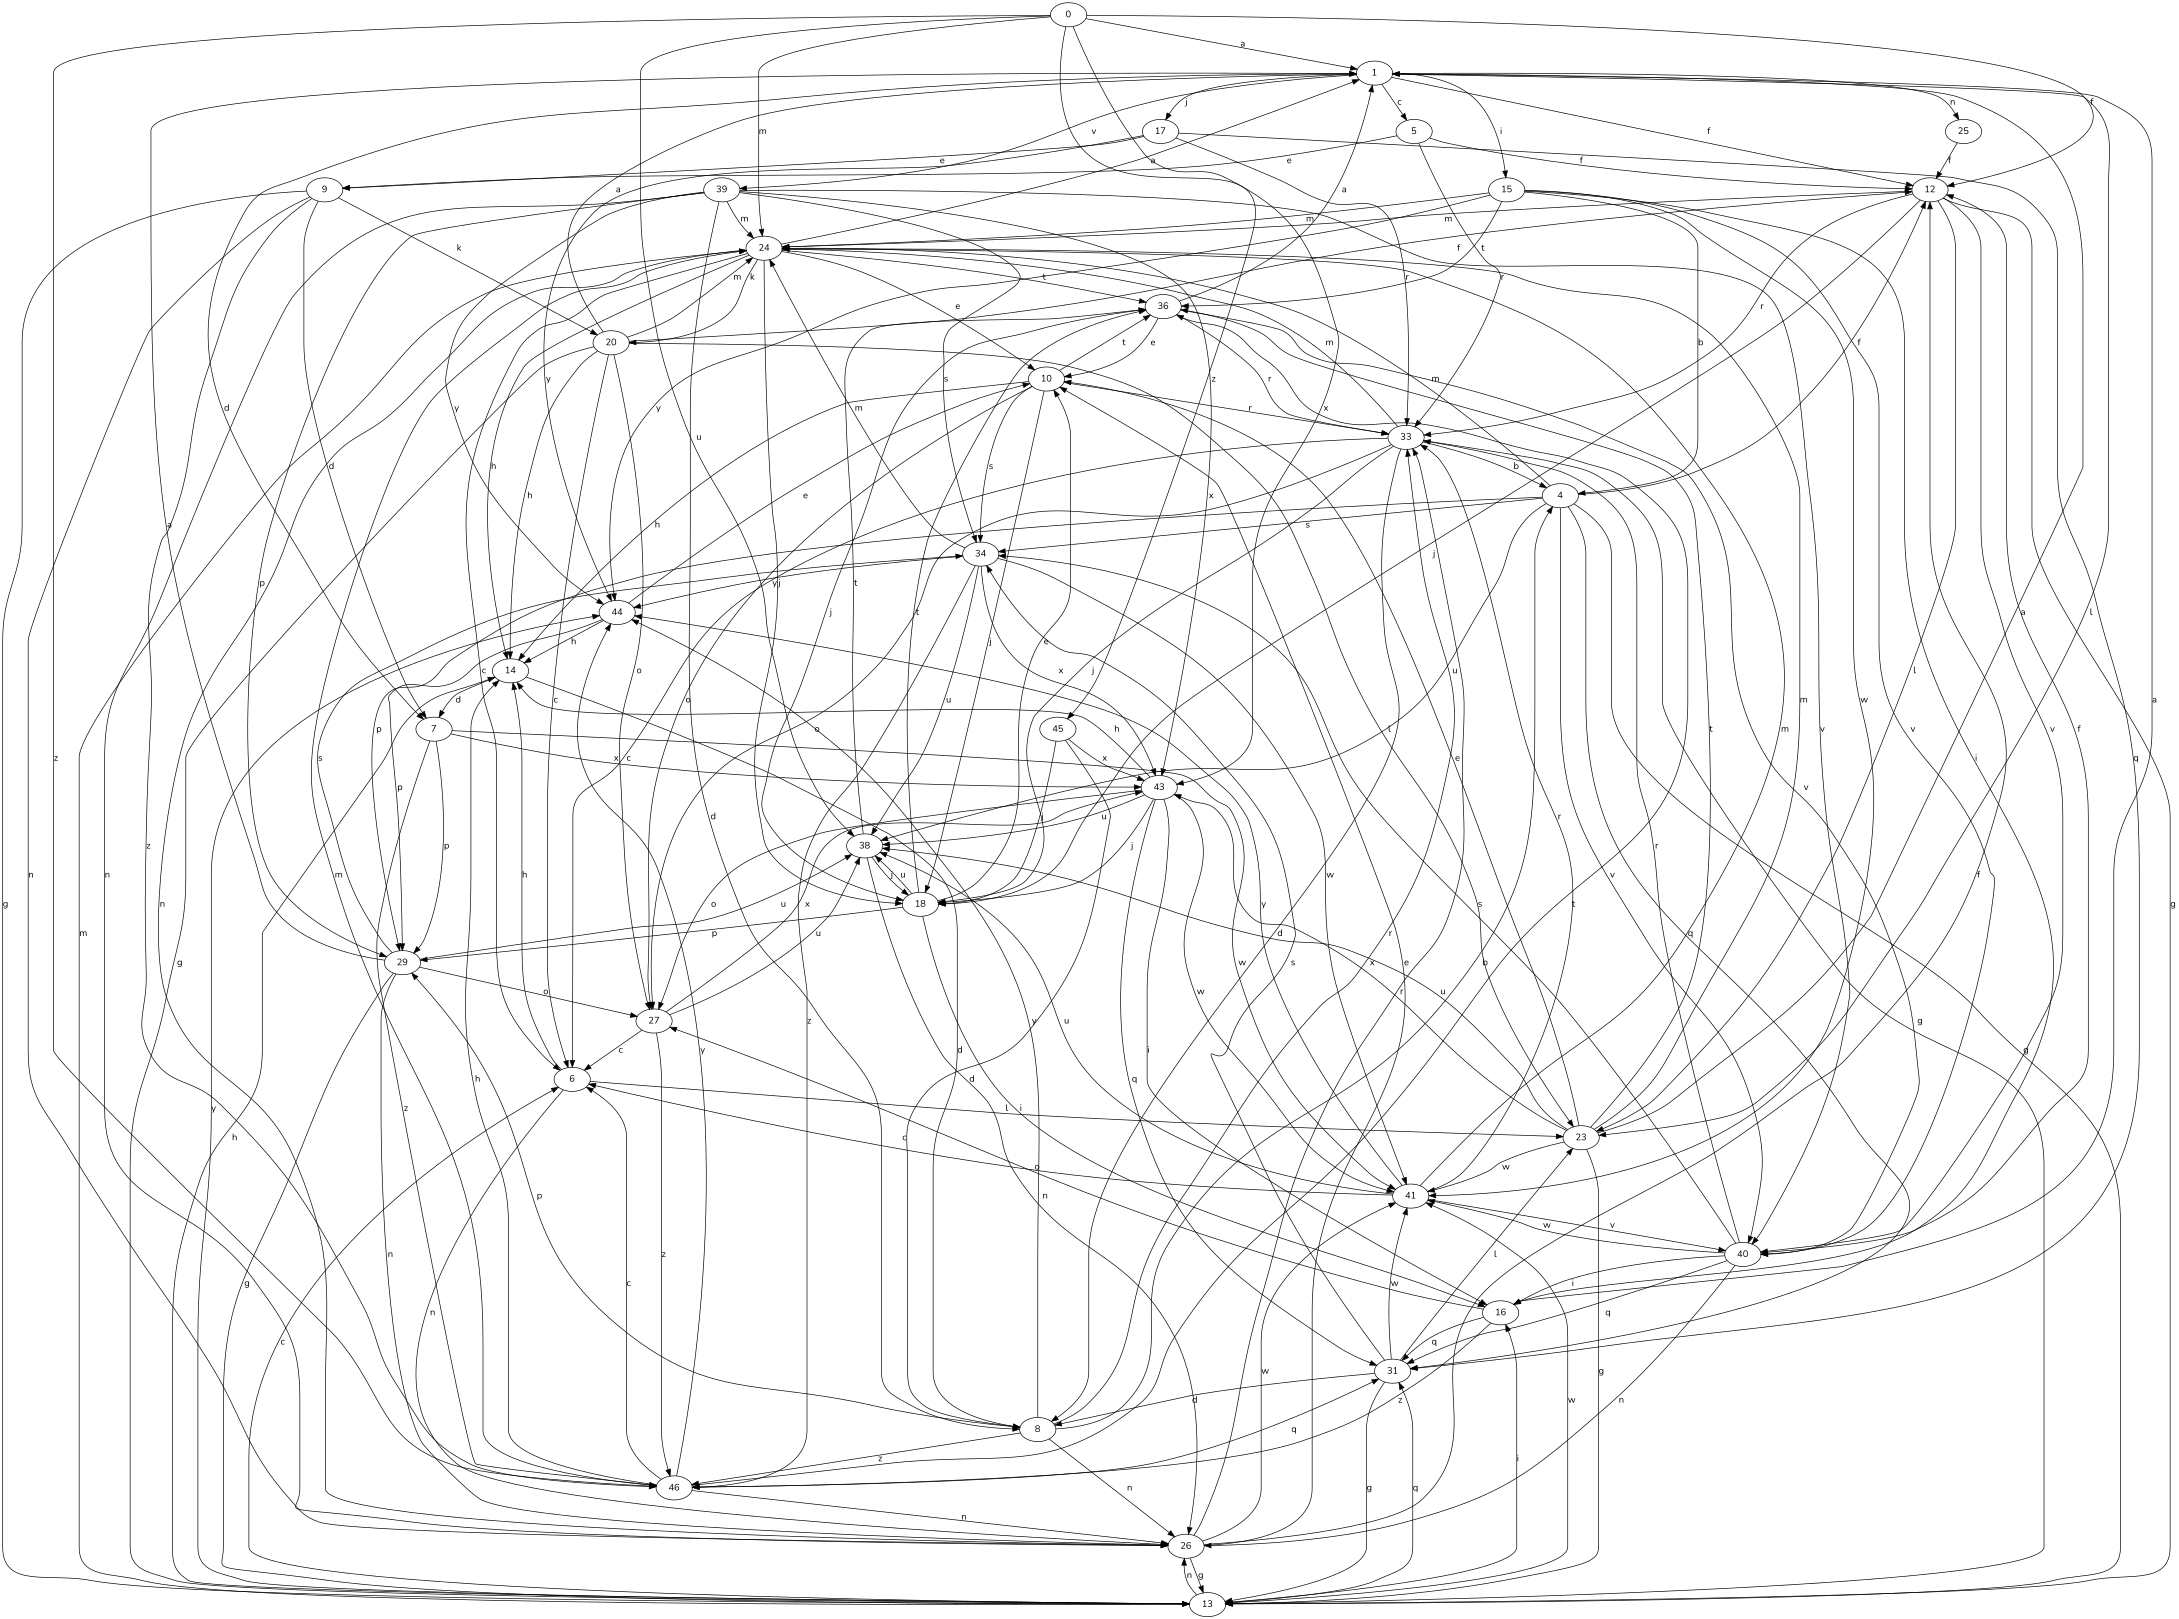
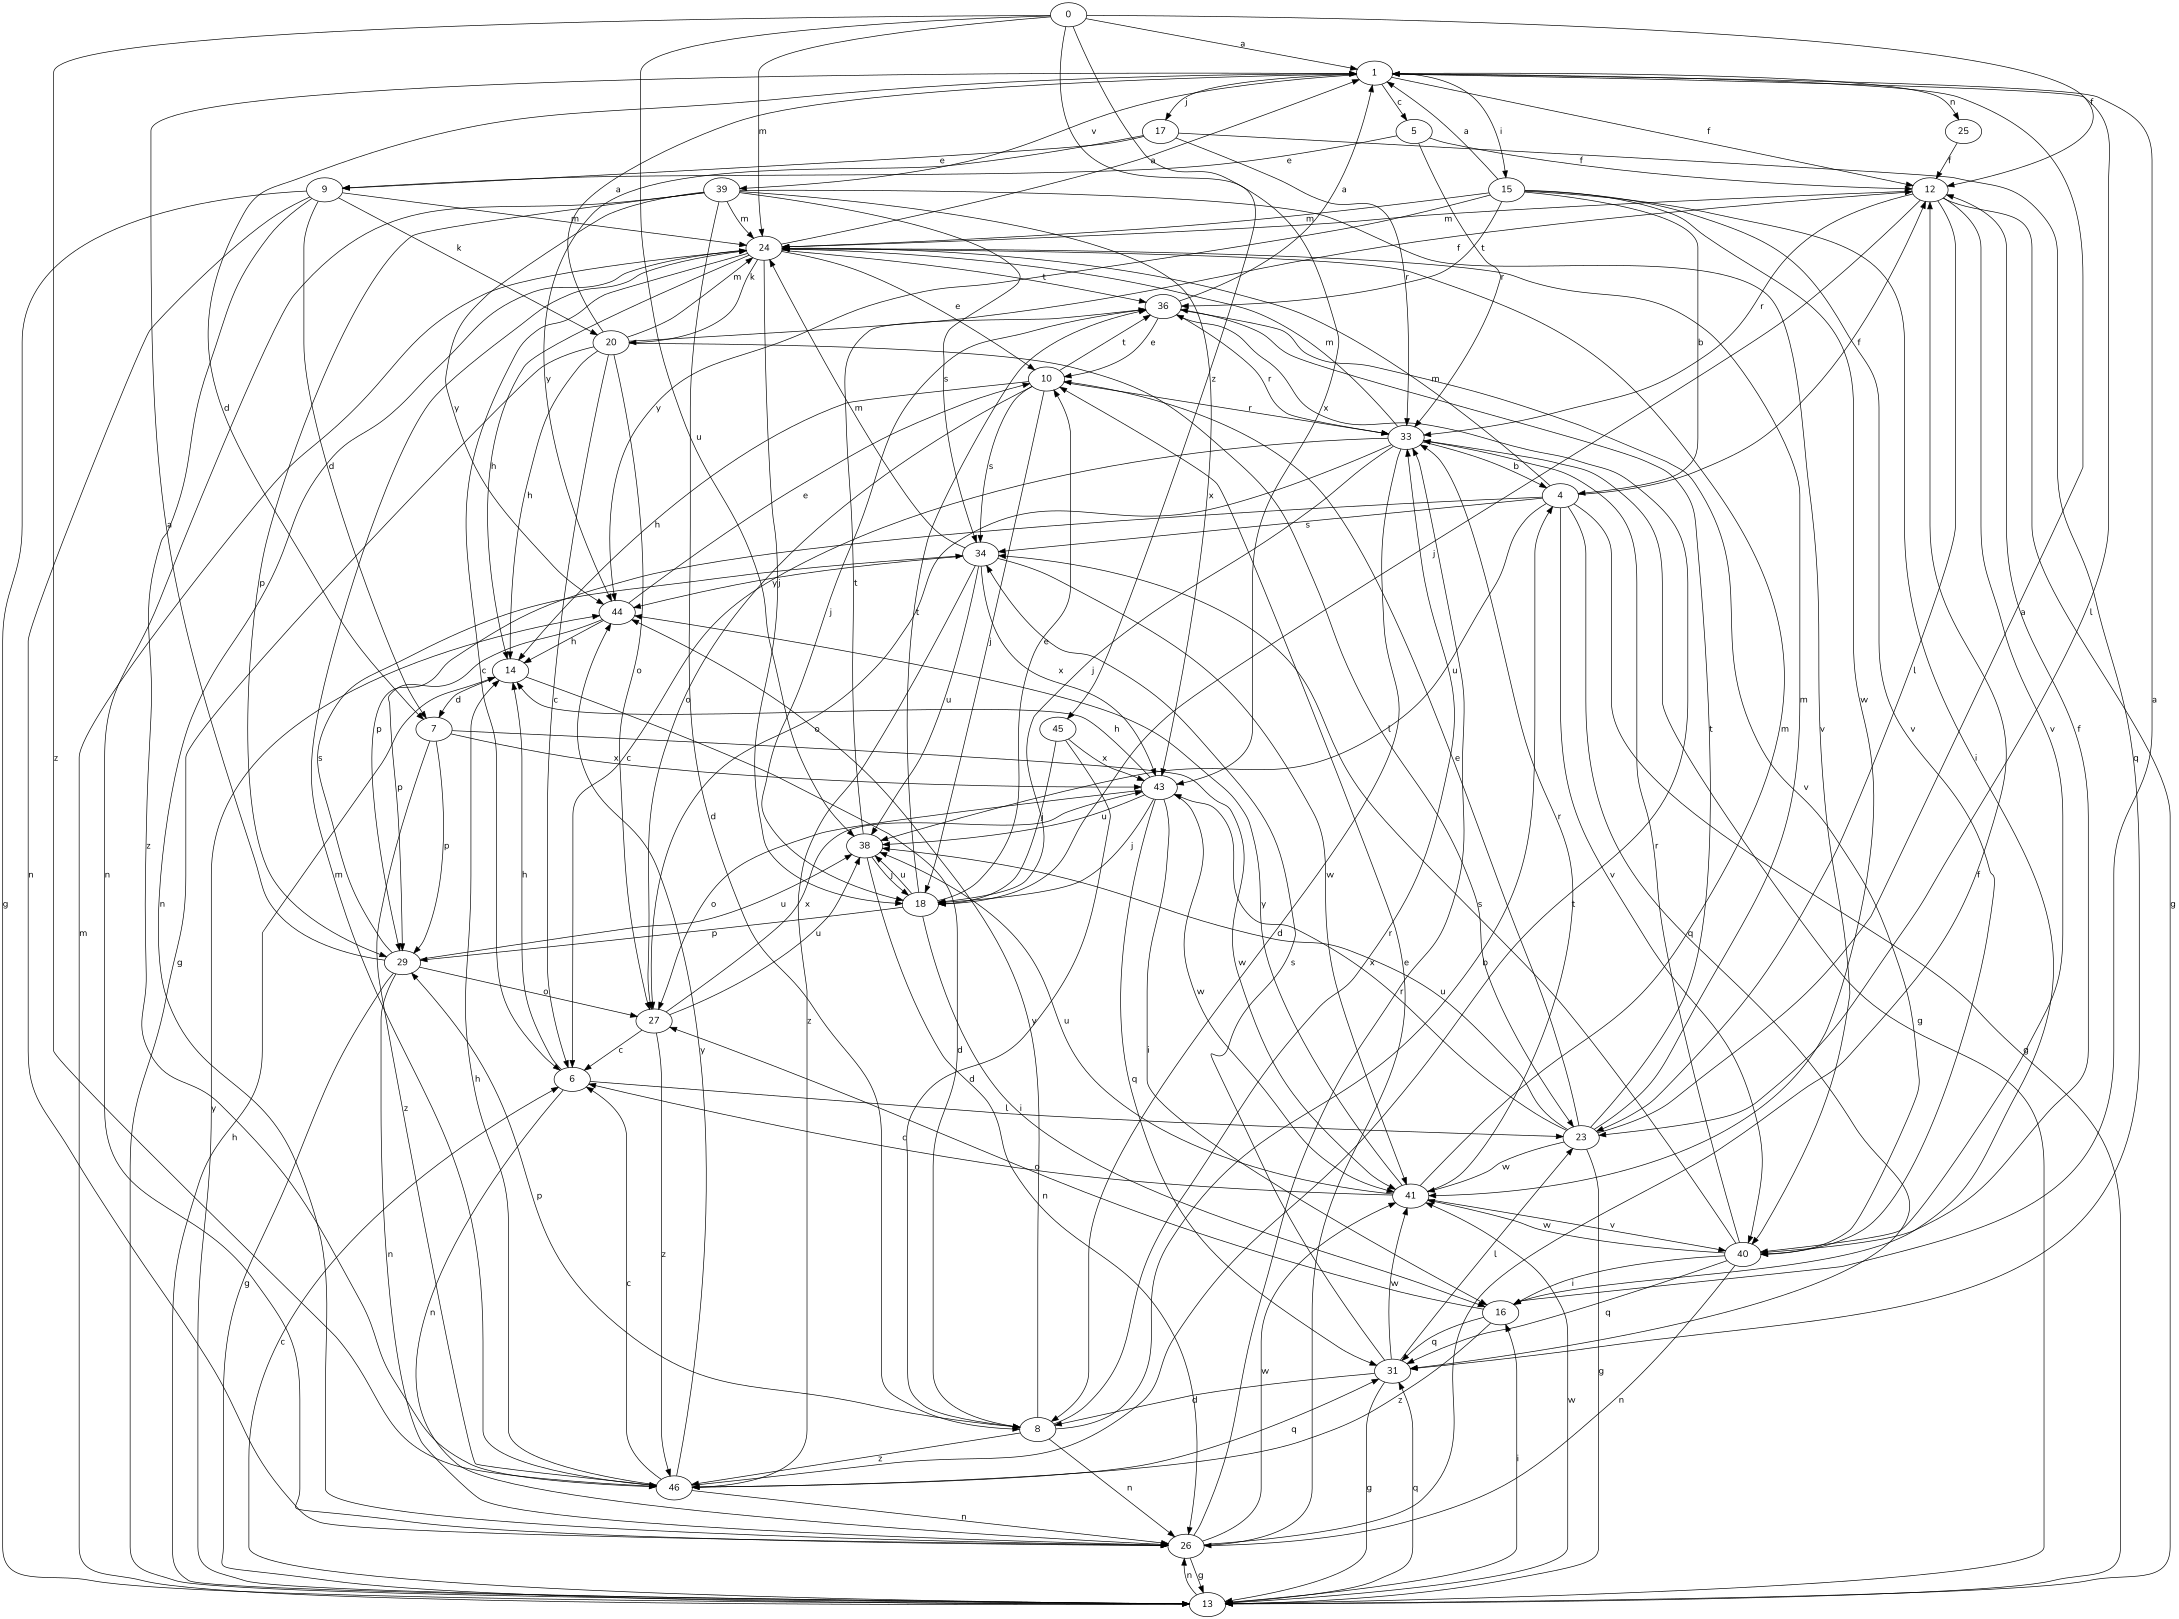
none -> (1449, 129)
none -> (541, 219)
